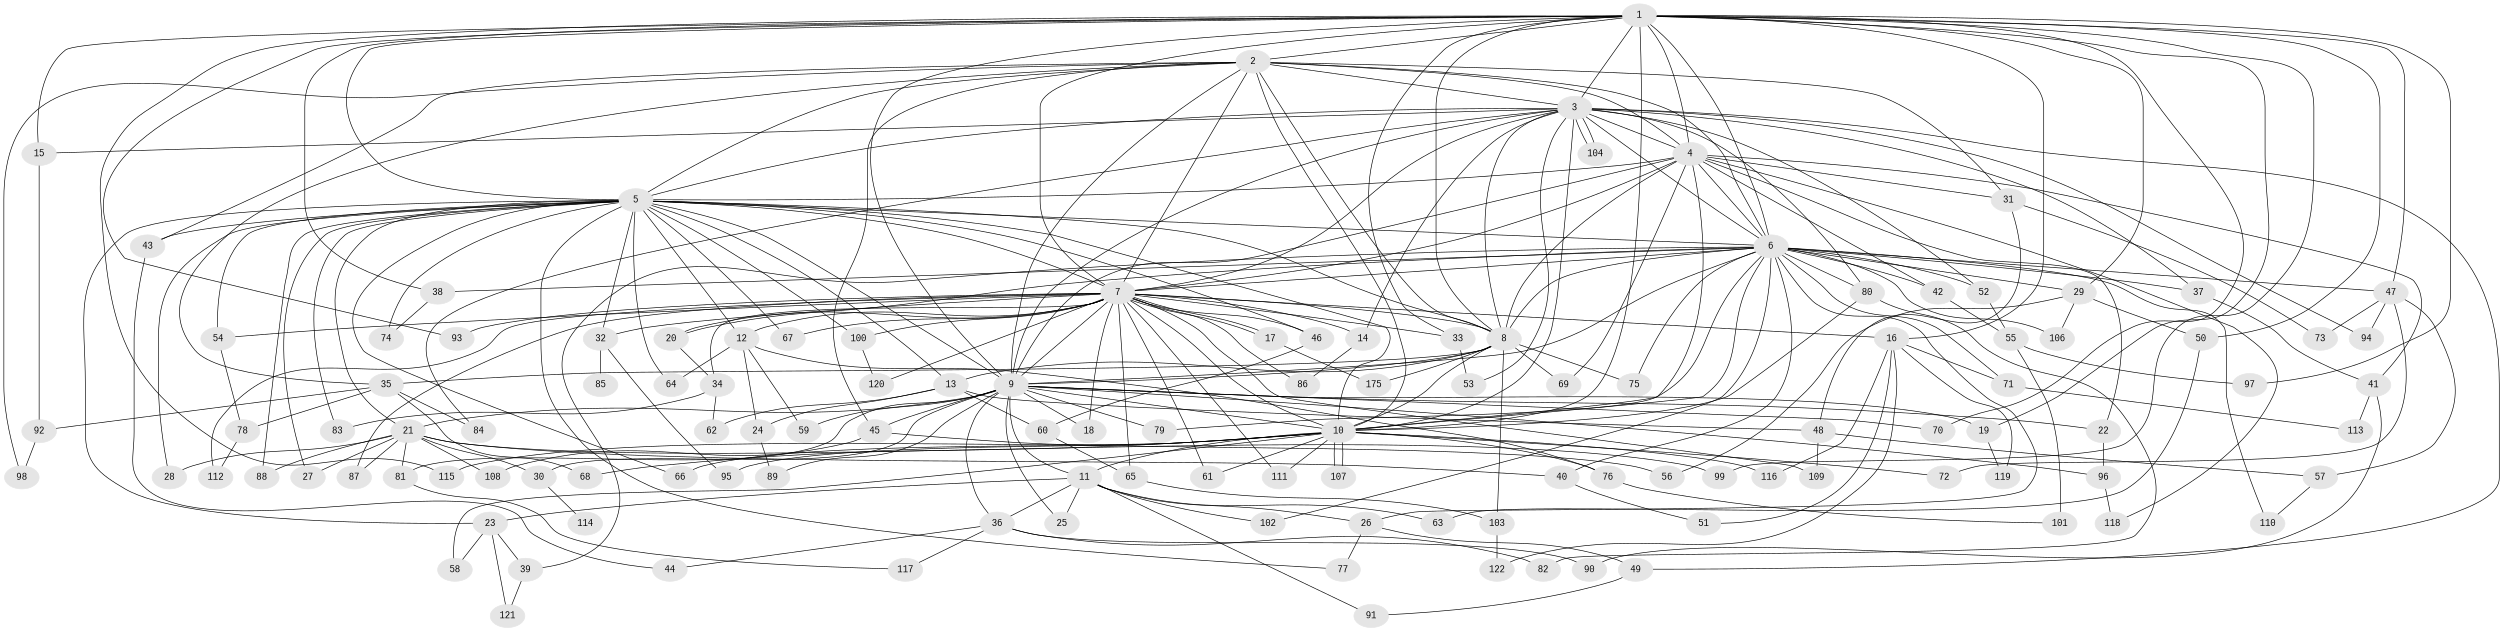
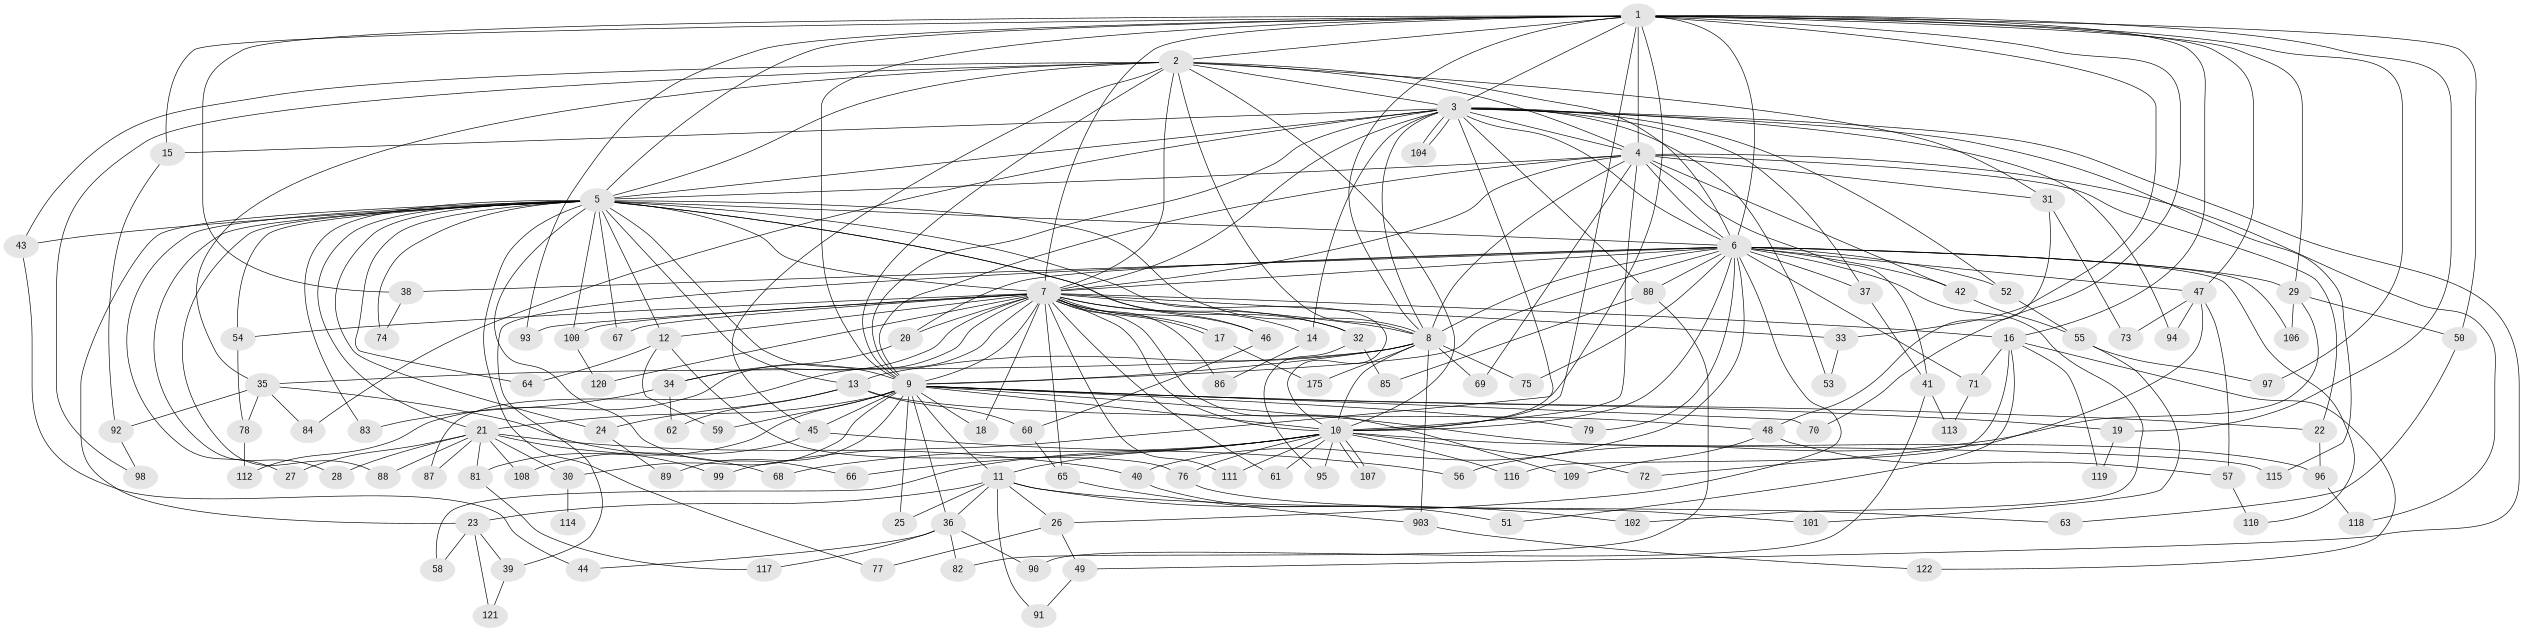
(413, 35) -> (2028, 155)
(750, 385) -> (335, 305)
(1622, 416) -> (1517, 339)
(1497, 524) -> (1421, 524)
